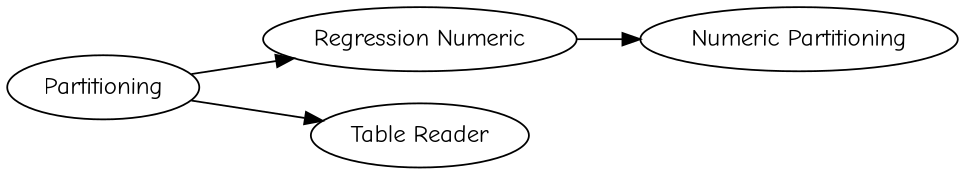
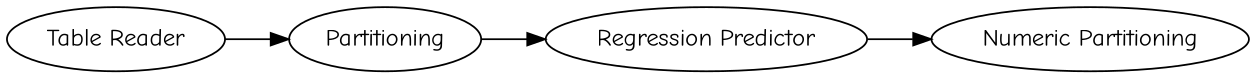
(420, 39) -> (706, 39)
(248, 109) -> (248, 39)
